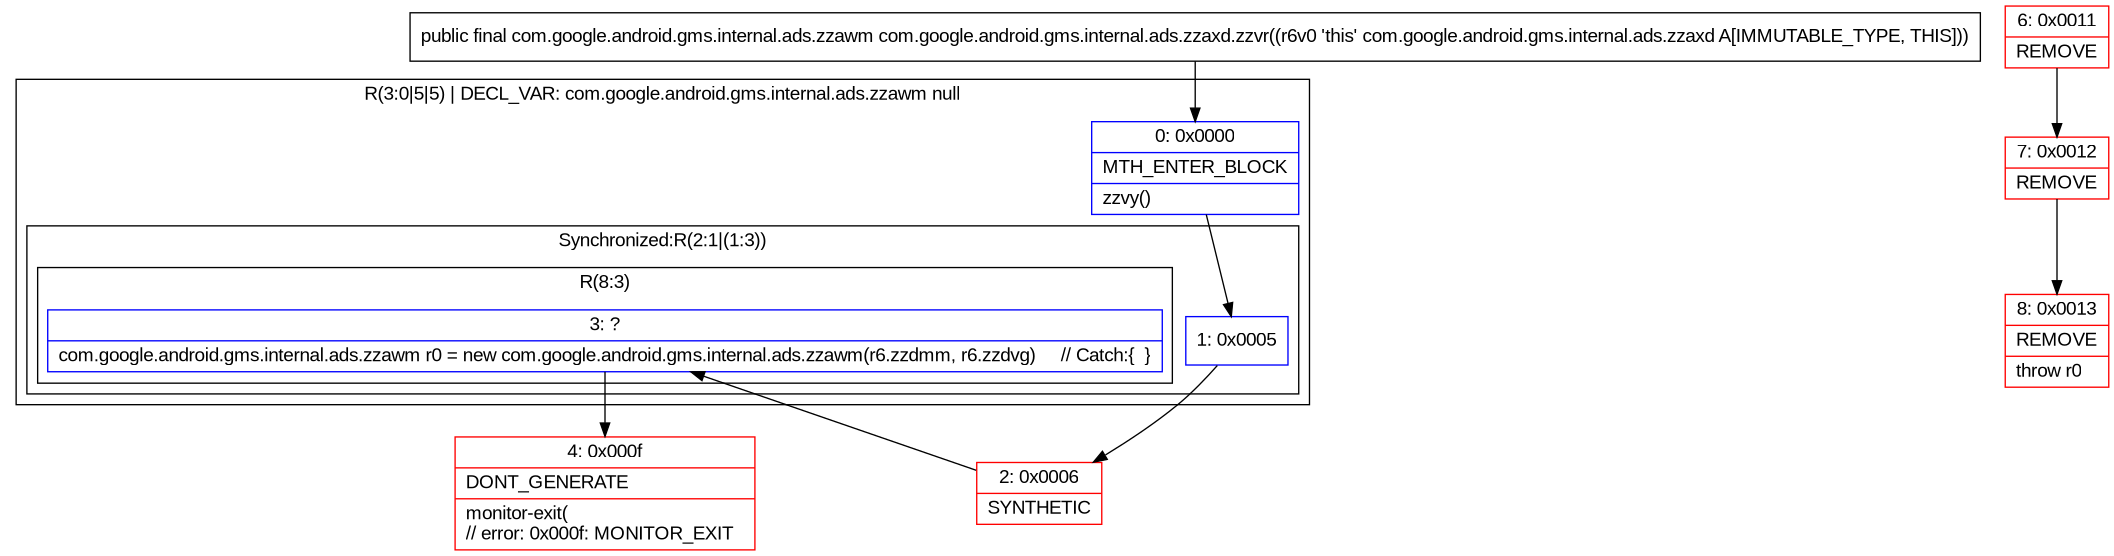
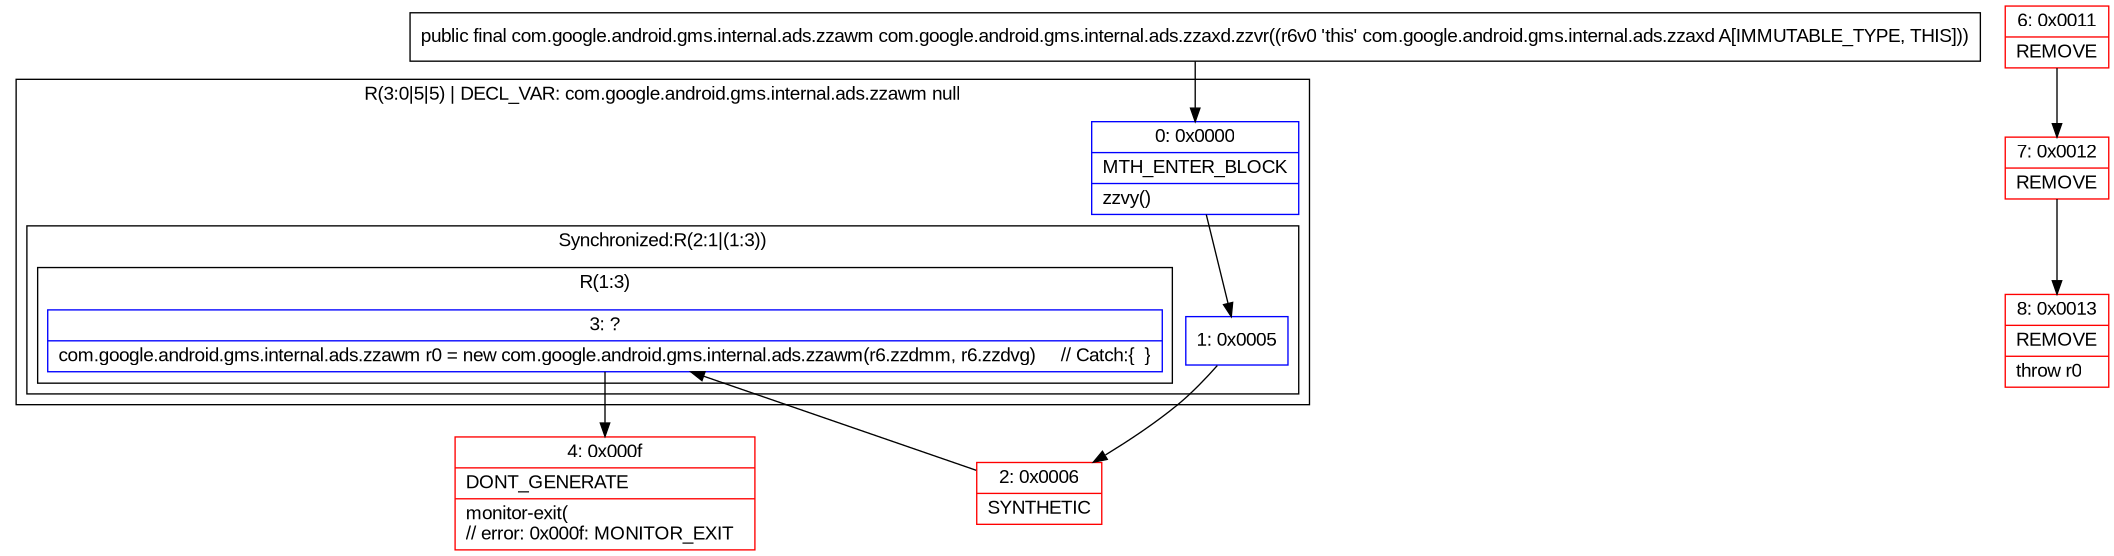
(605, 283) -> (605, 283)
